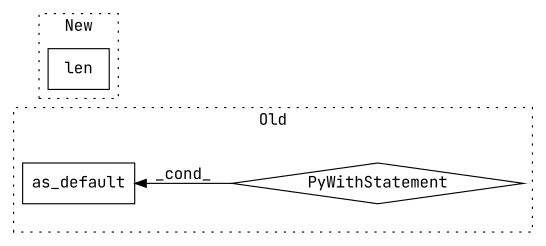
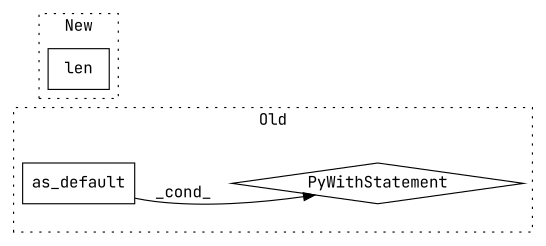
(189, 183) -> (219, 204)
